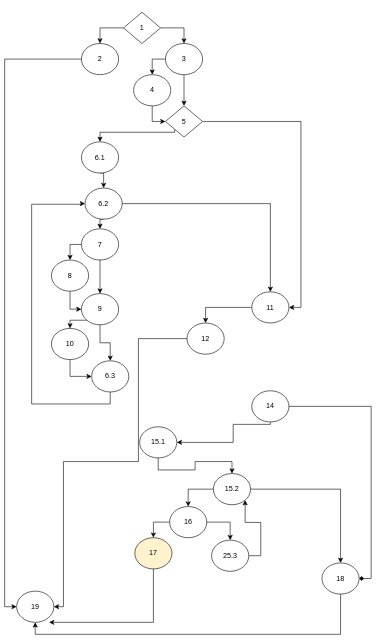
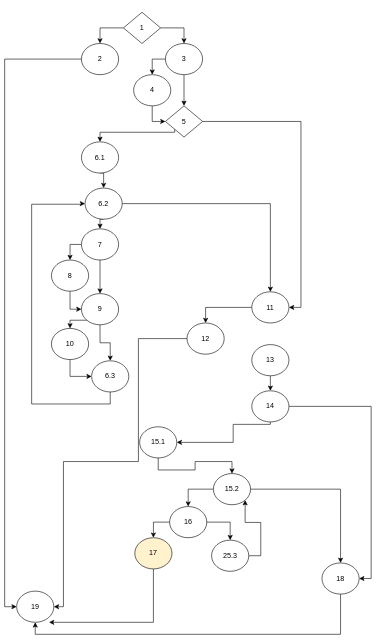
none -> (270, 360)
none -> (270, 381)
(365, 579) -> (364, 579)
